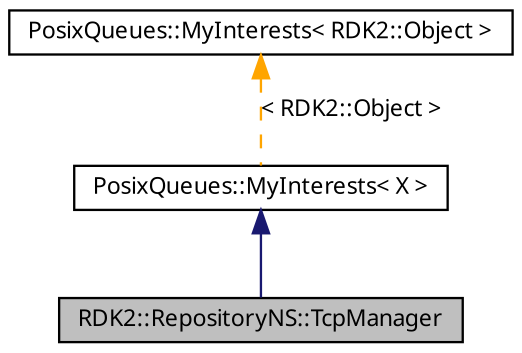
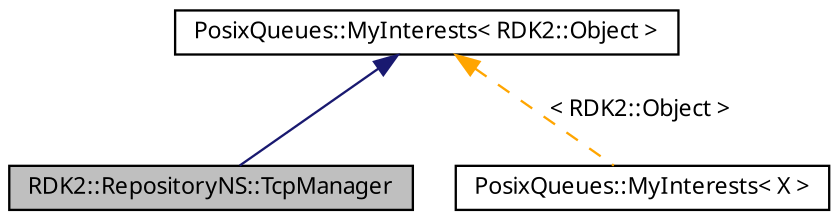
(261, 266) -> (309, 117)
